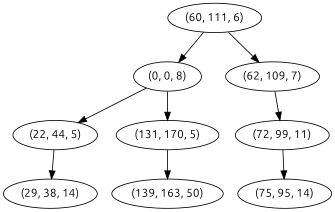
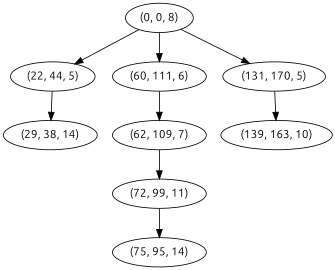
(194, 44) -> (159, 43)
(168, 194) -> (277, 135)
